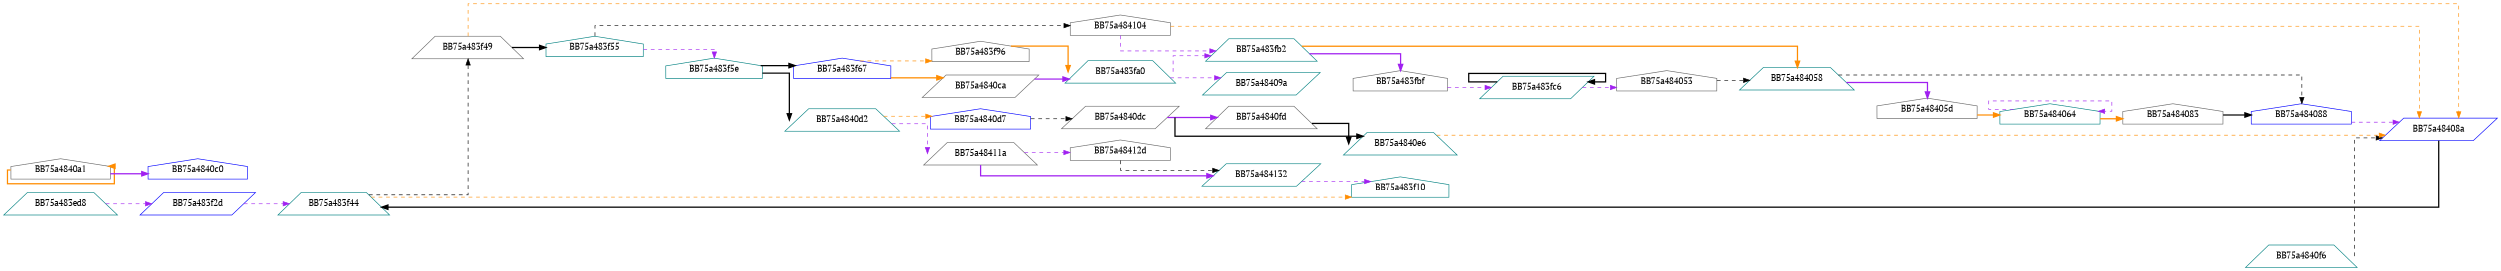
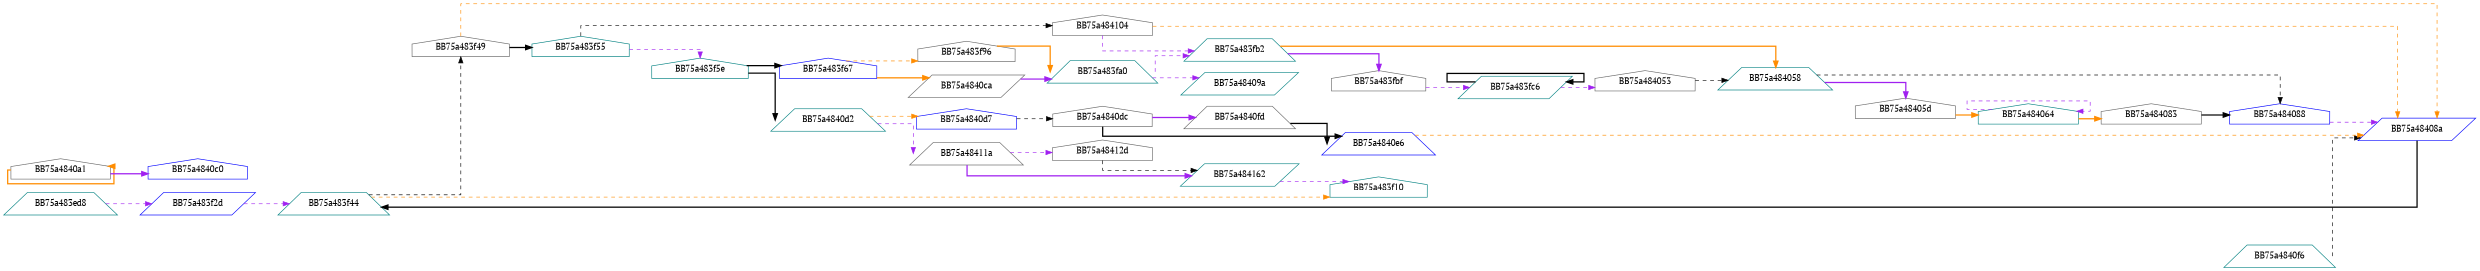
(468, 48) -> (461, 48)
(1120, 118) -> (1102, 118)
(1400, 144) -> (1379, 144)
(1261, 175) -> (1240, 175)
